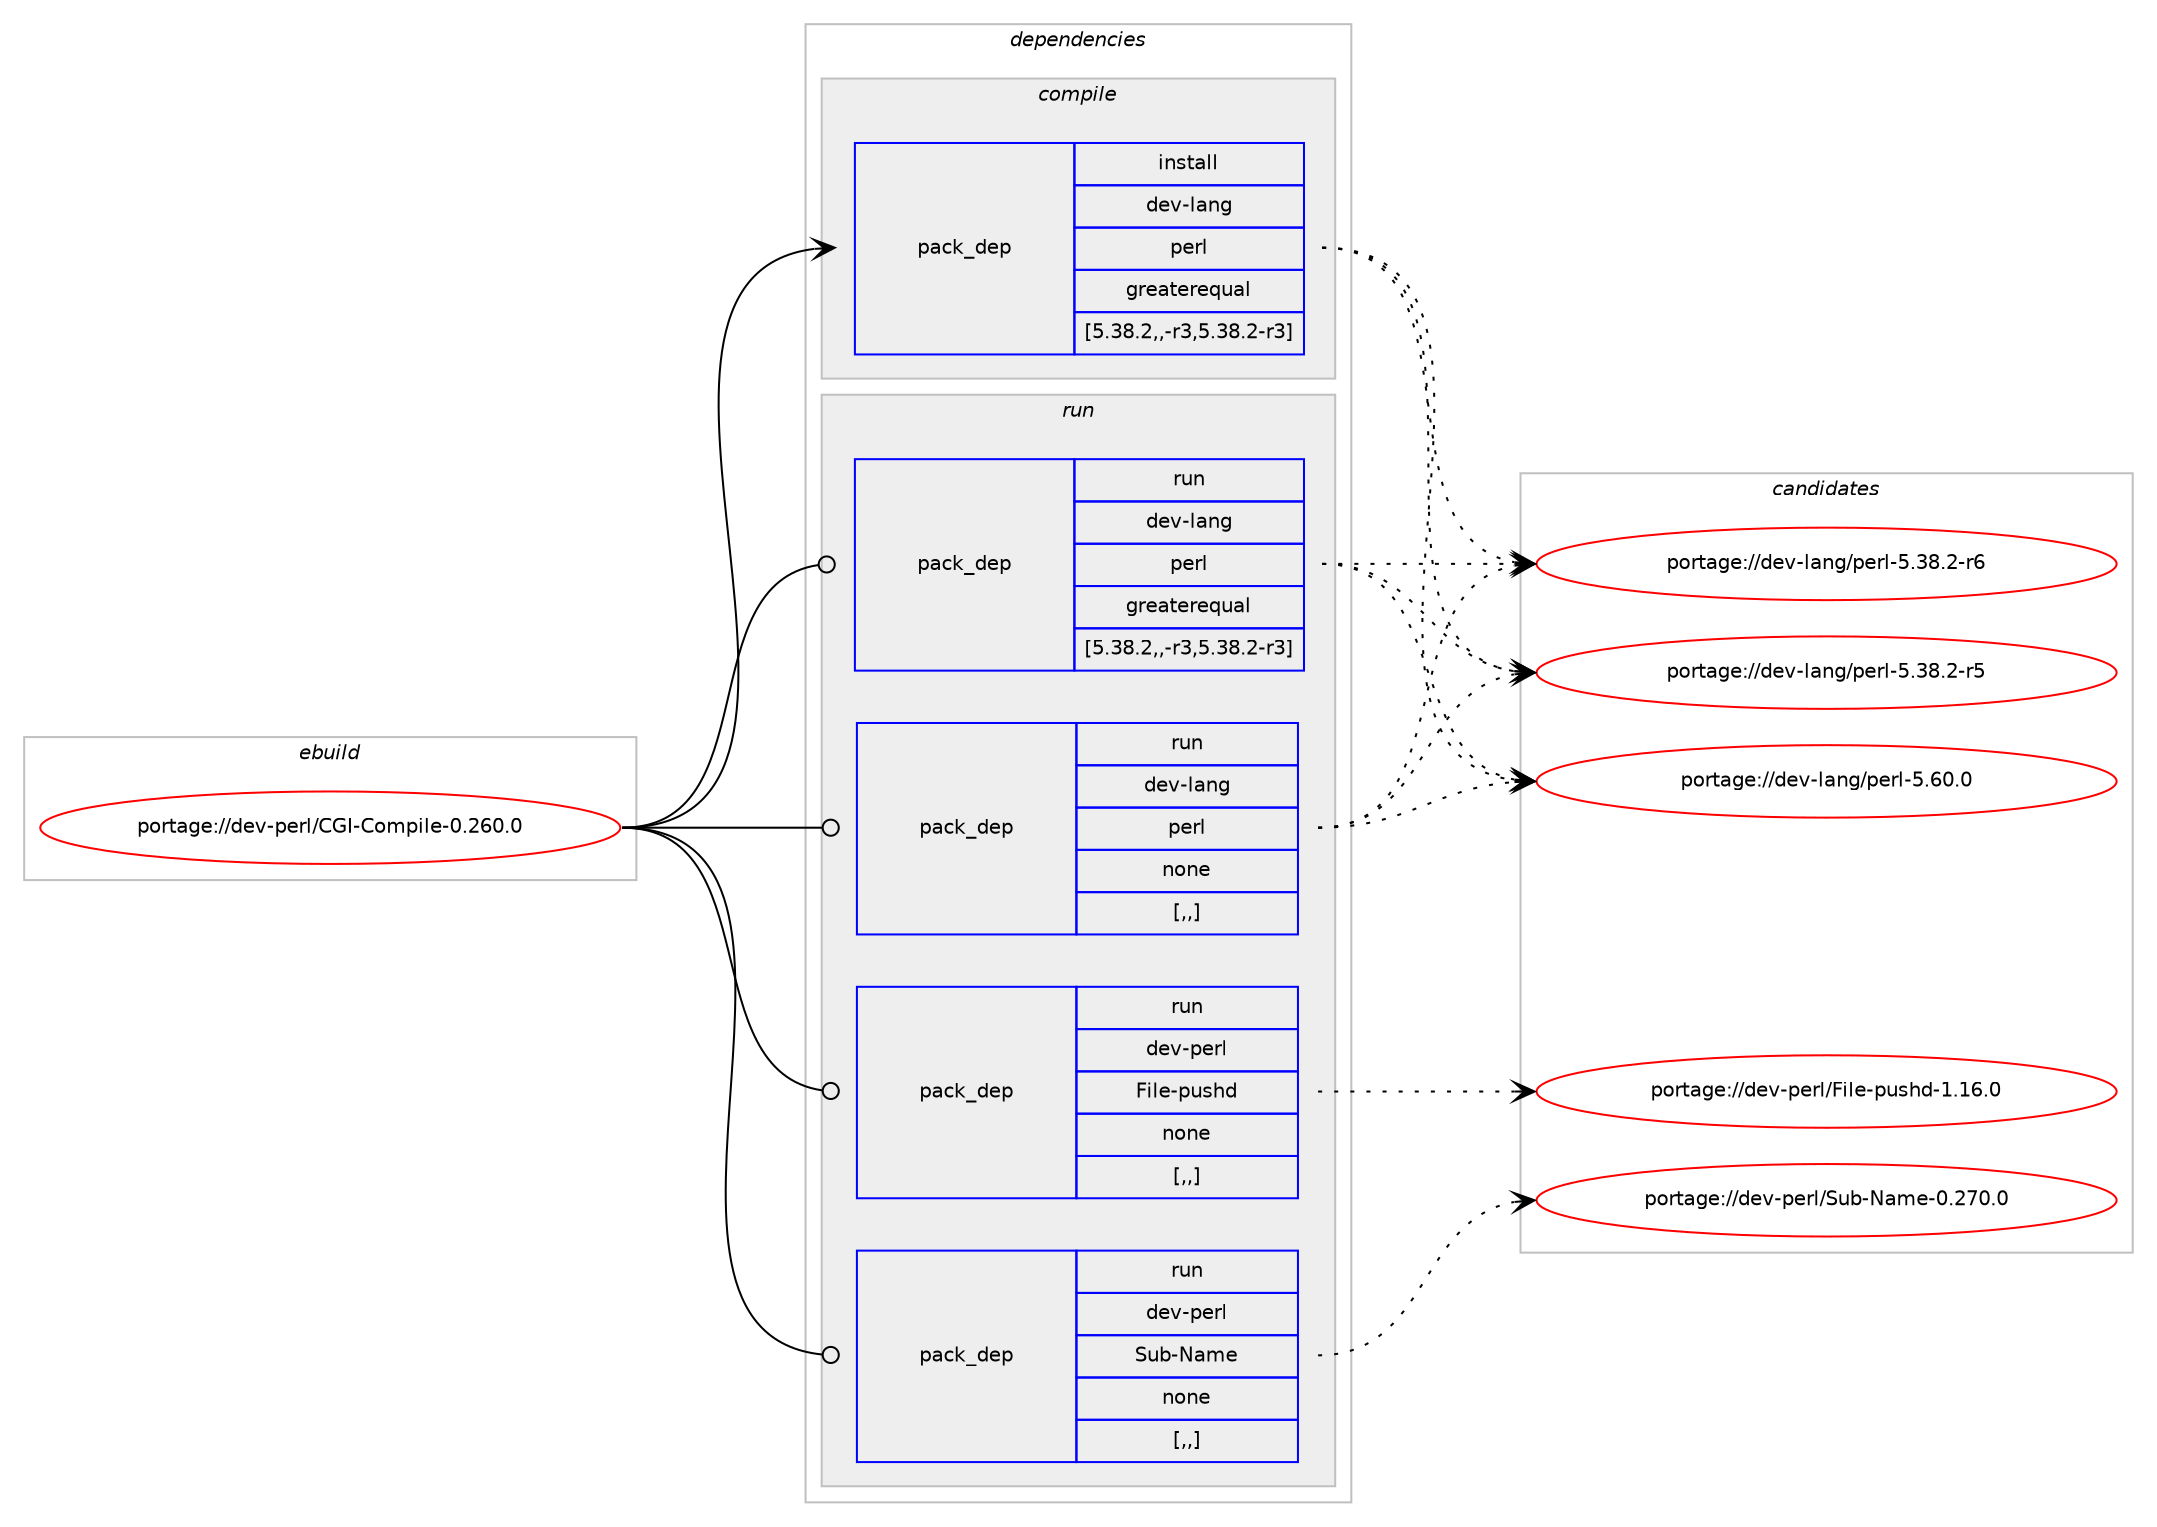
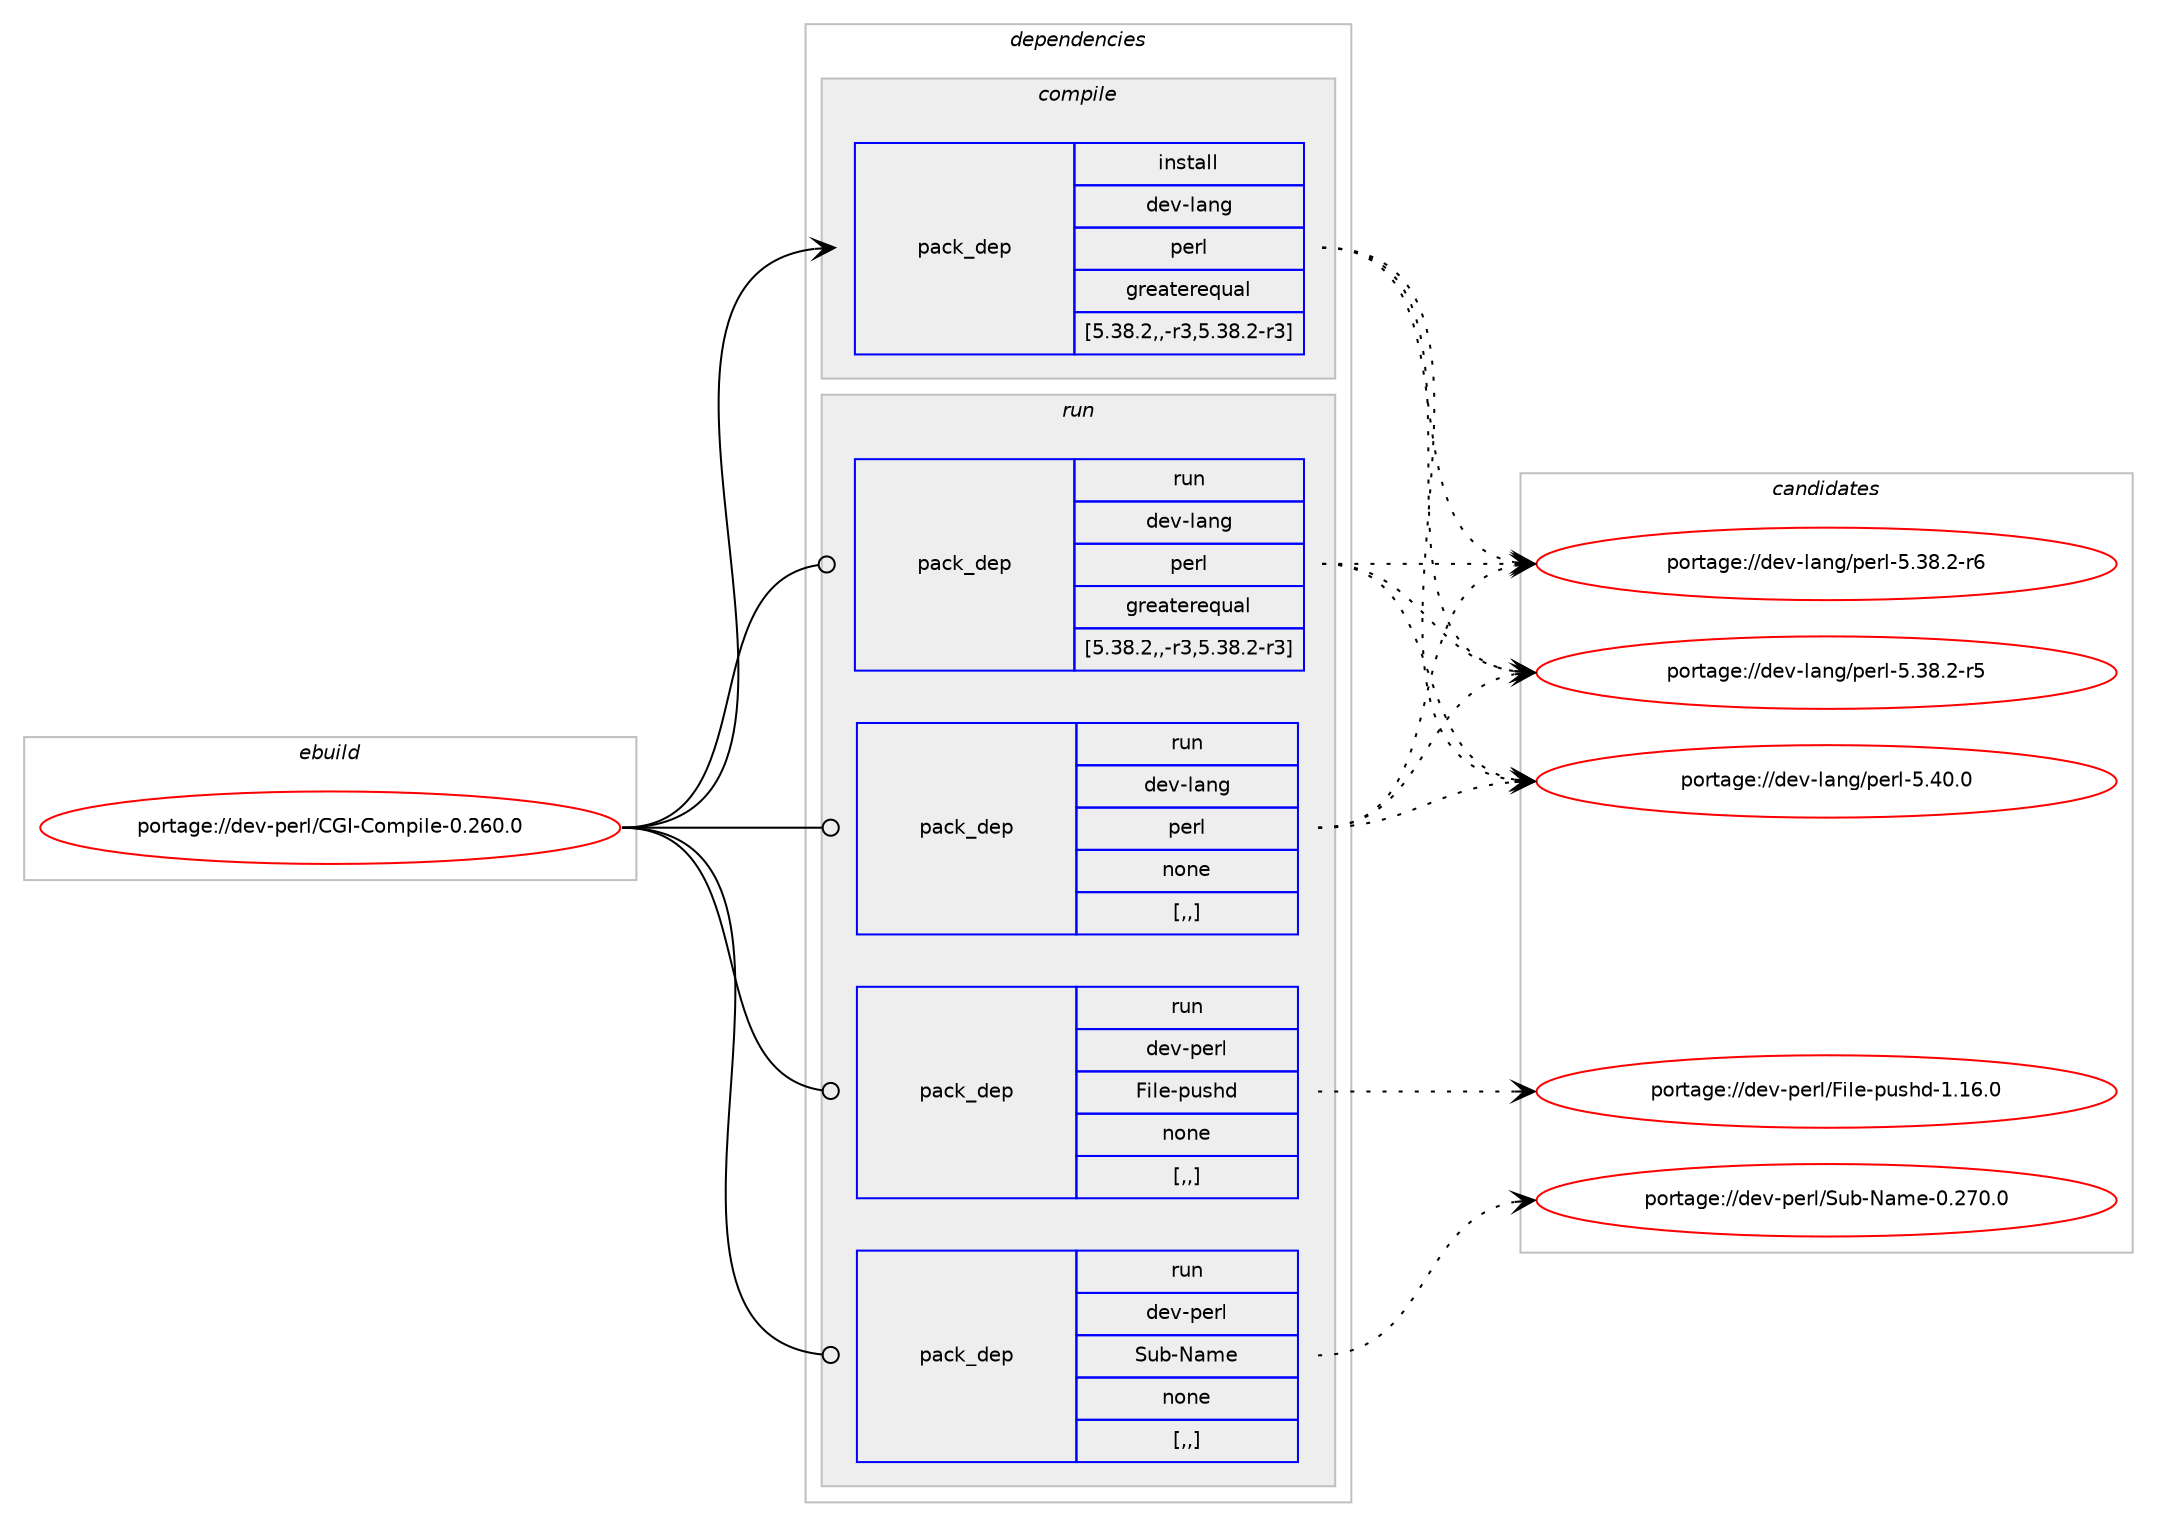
(1827, 781) -> (1827, 781)
